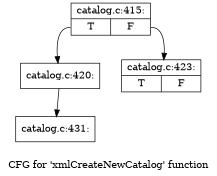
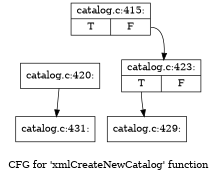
(58, 39) -> none
none -> (147, 129)
